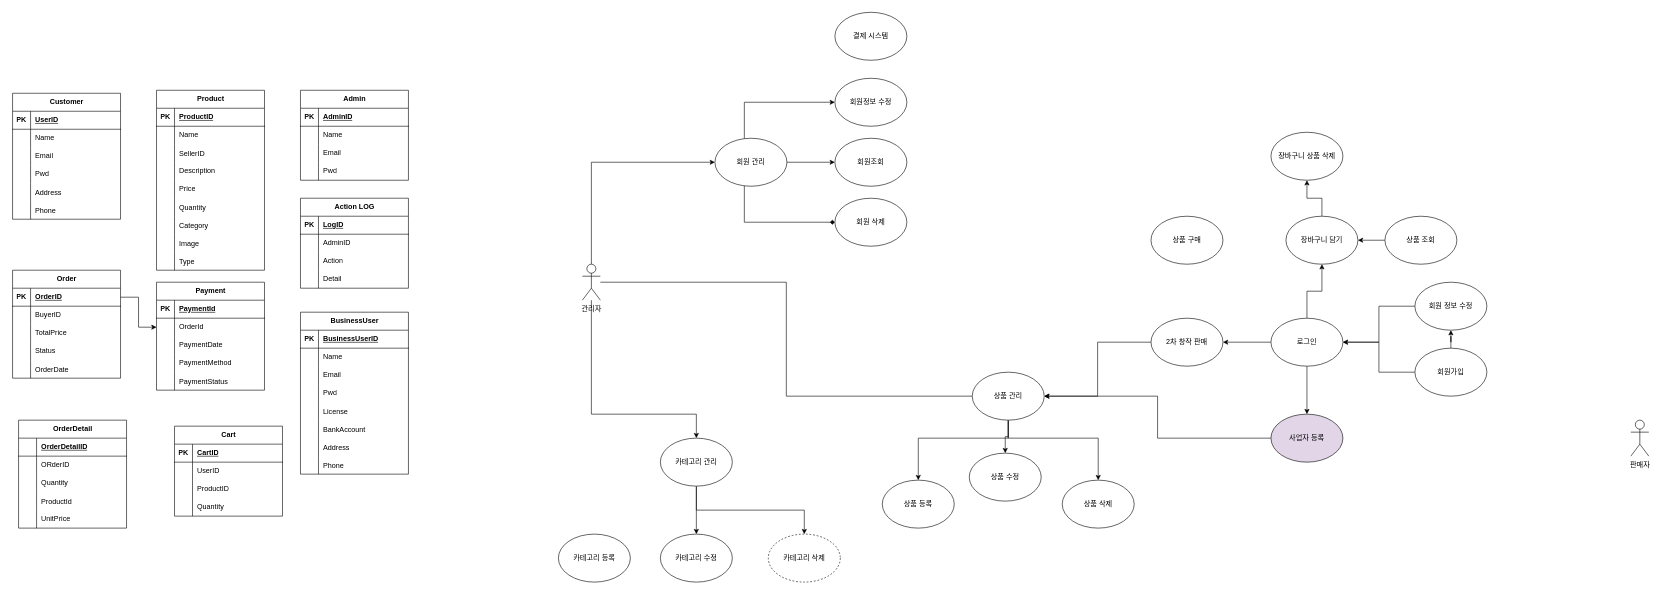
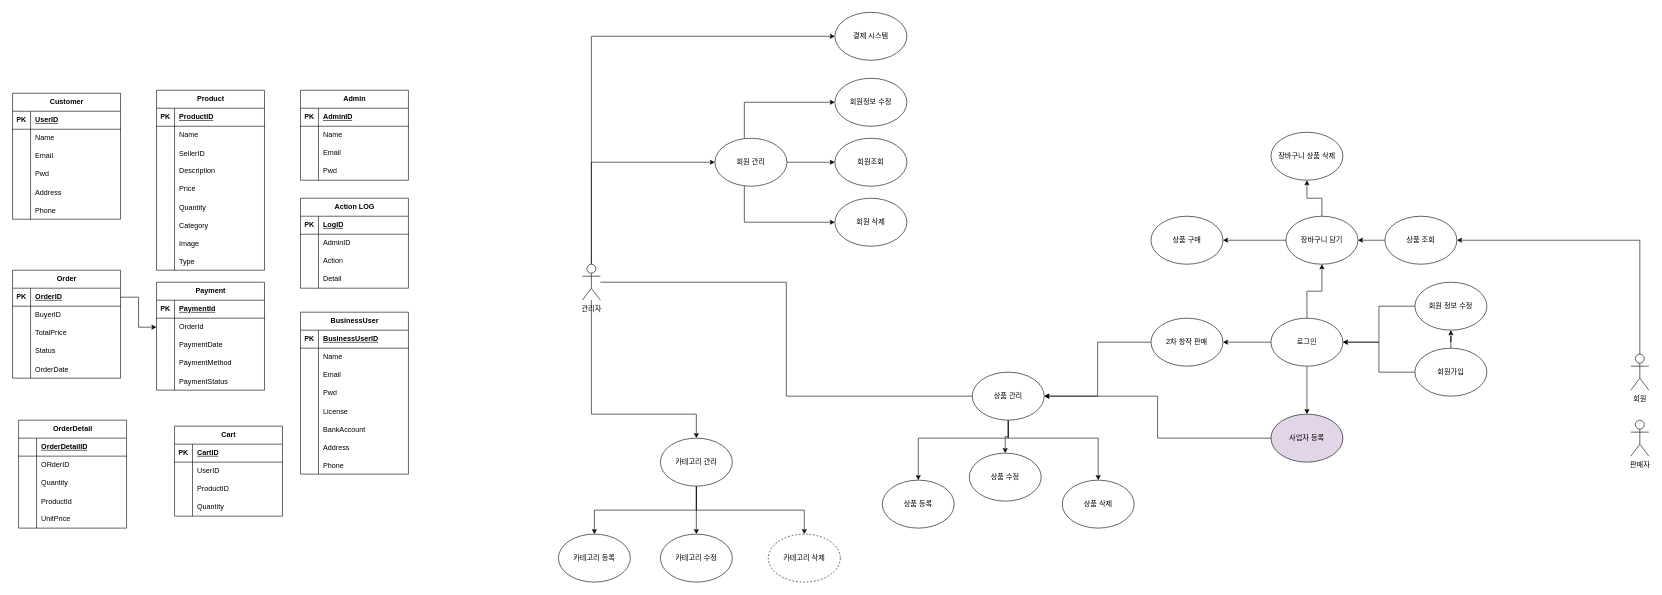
none -> (591, 97)
(829, 222) -> (829, 222)
none -> (1228, 240)
none -> (1640, 240)
none -> (1640, 372)
none -> (594, 519)
